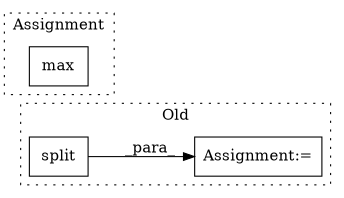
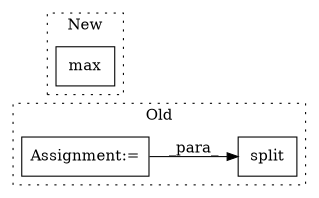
(59, 26) -> (85, 26)
(136, 157) -> (188, 157)
